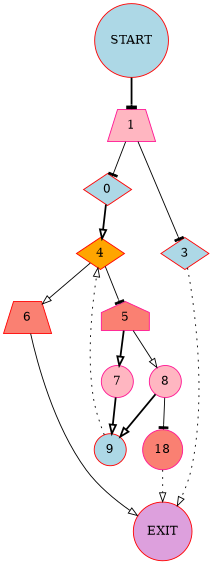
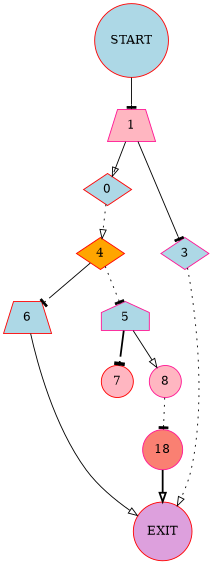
(132, 91) -> (132, 91)
(120, 157) -> (120, 157)
(105, 217) -> (105, 217)
(185, 254) -> (185, 254)
(70, 281) -> (70, 281)
(112, 283) -> (112, 283)
(28, 318) -> (28, 318)
(125, 318) -> (125, 318)
(122, 344) -> (122, 344)
(117, 382) -> (117, 382)
(164, 411) -> (164, 411)
(110, 450) -> none
(163, 481) -> (163, 481)
